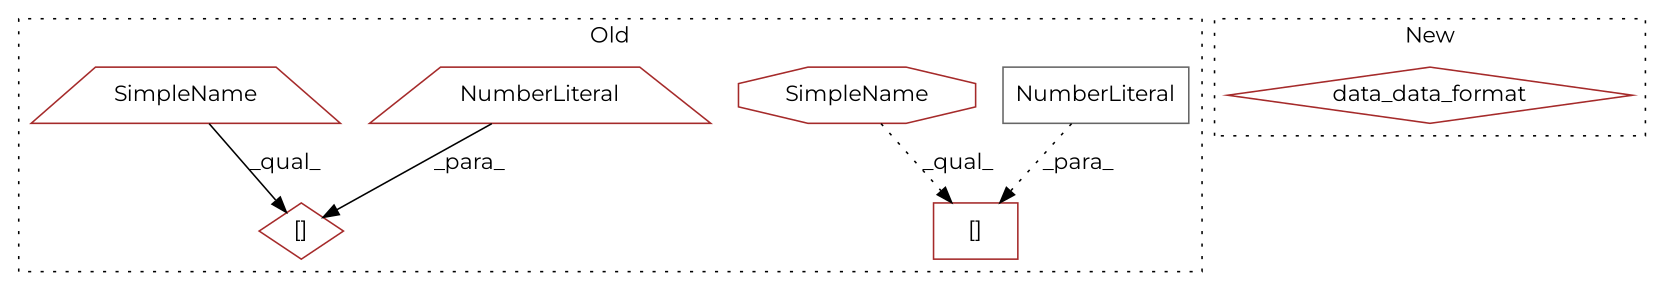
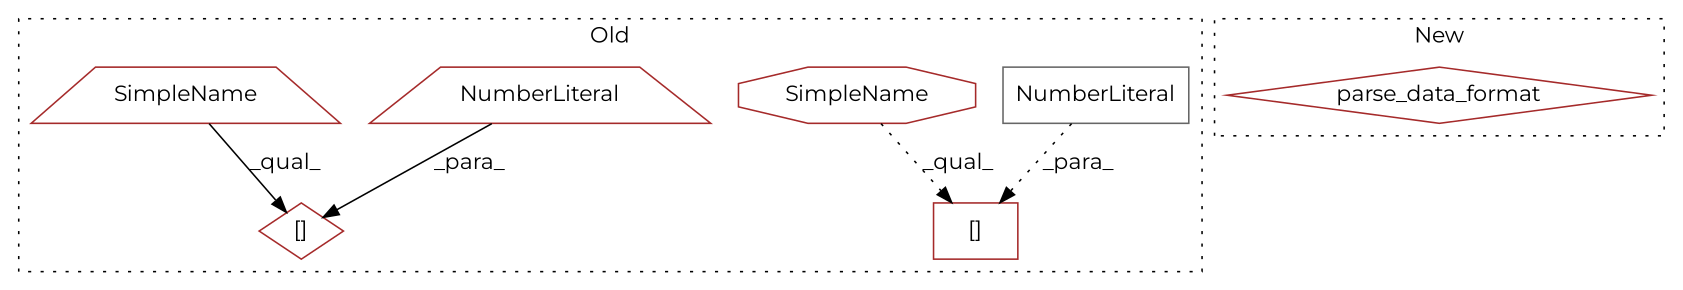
(1430, 95) -> (1439, 95)
